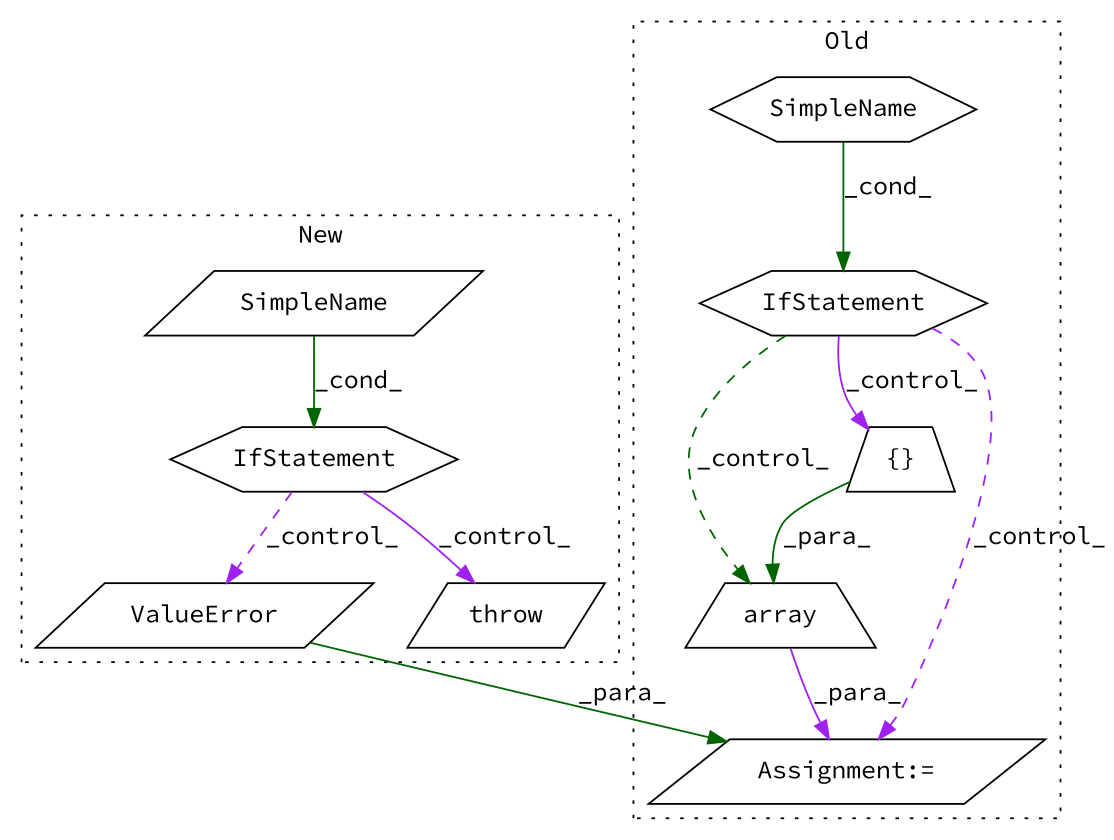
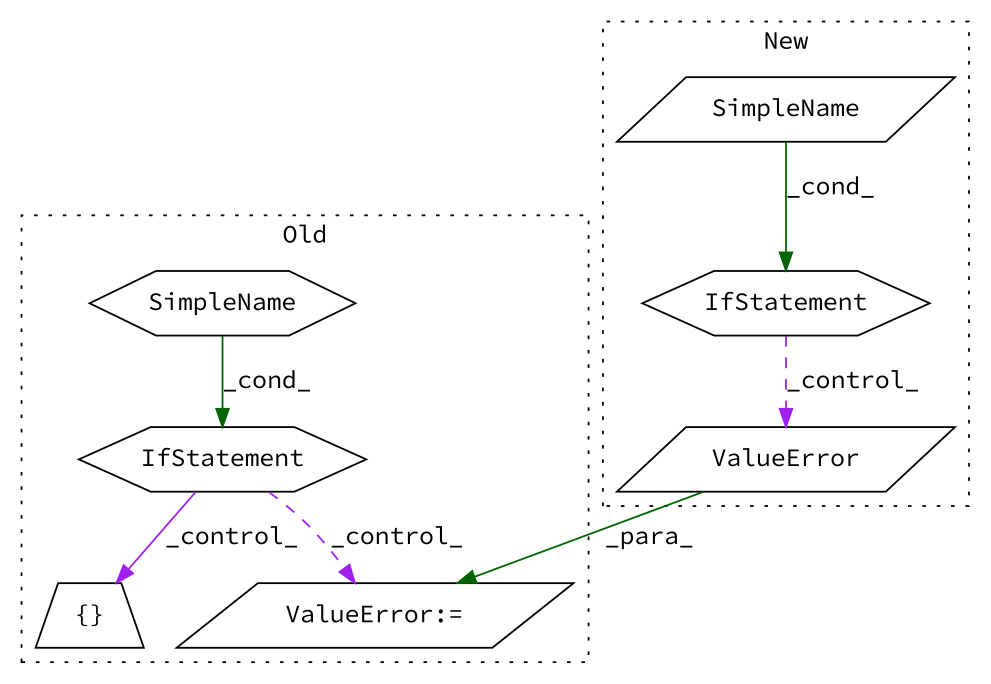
(506, 615) -> none
(781, 615) -> none
(847, 772) -> (375, 615)
